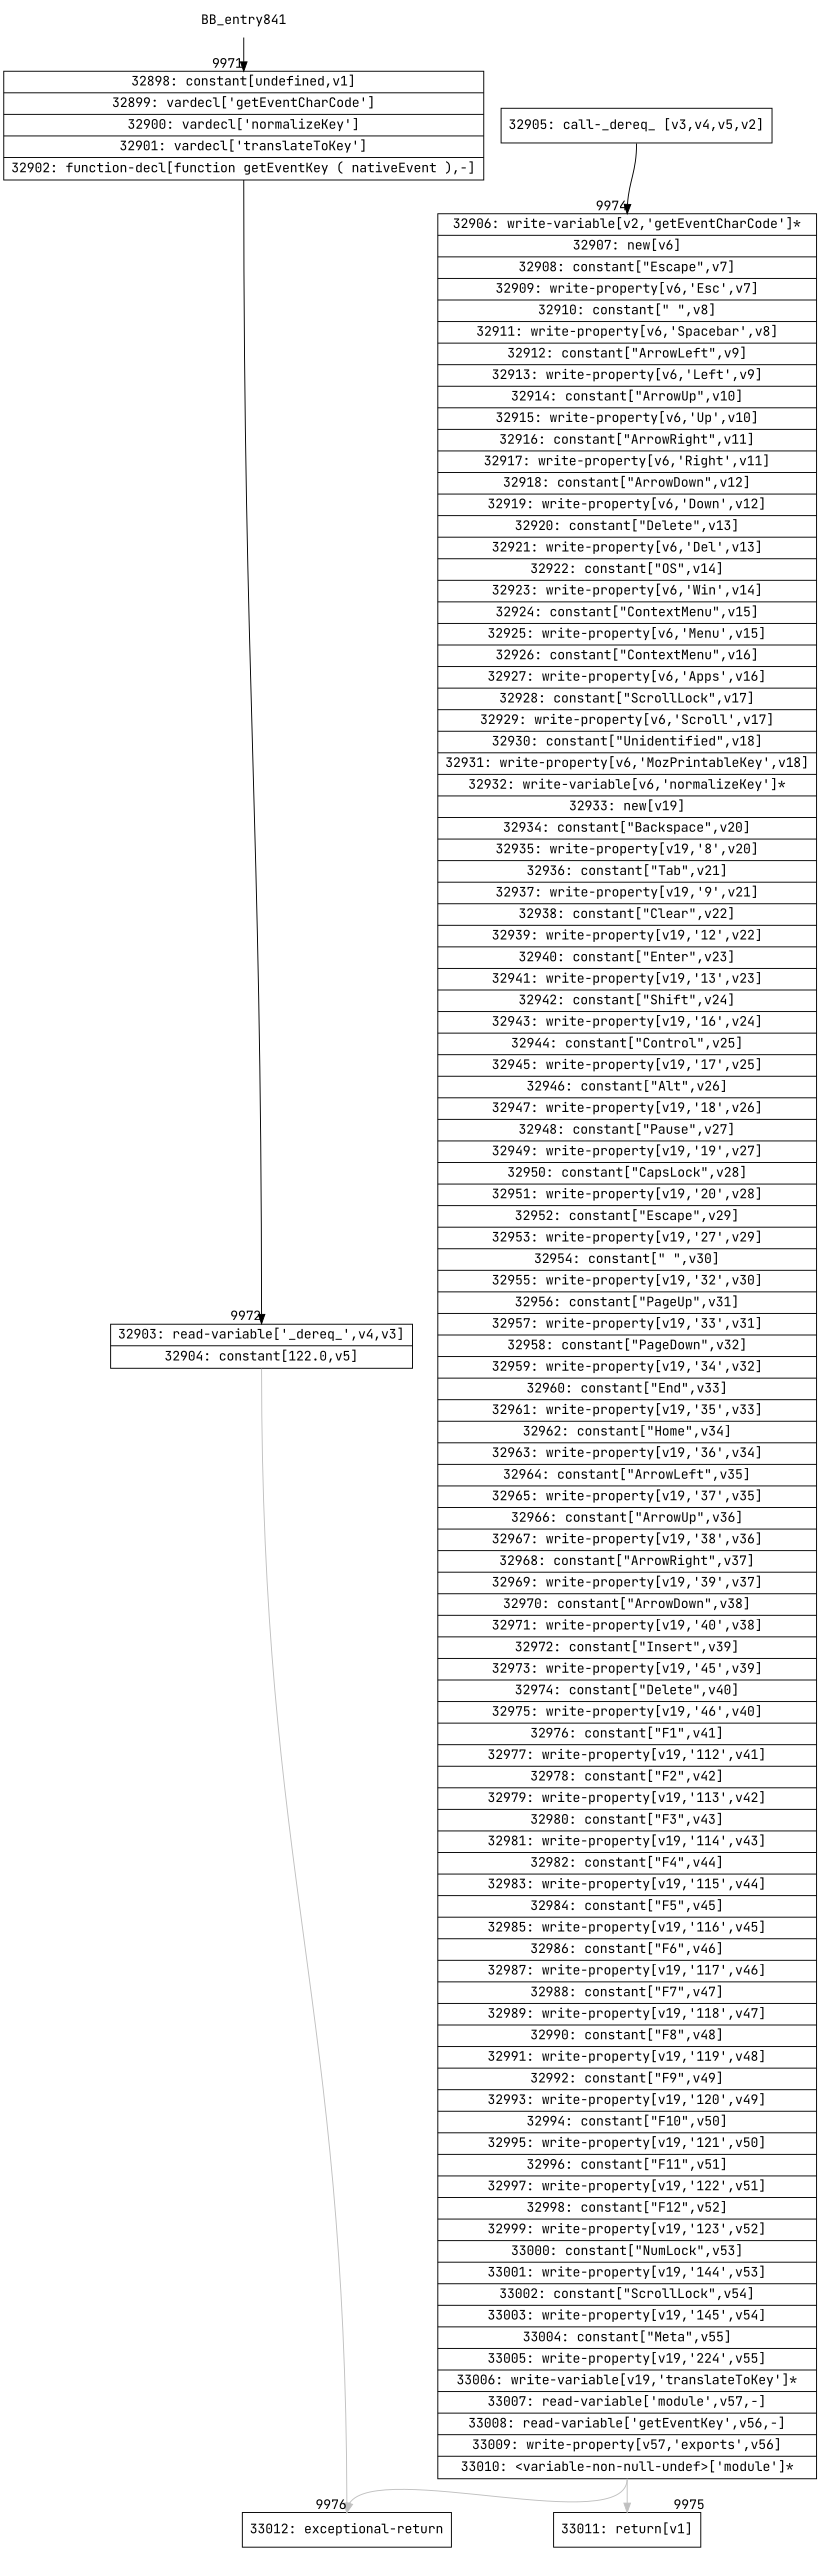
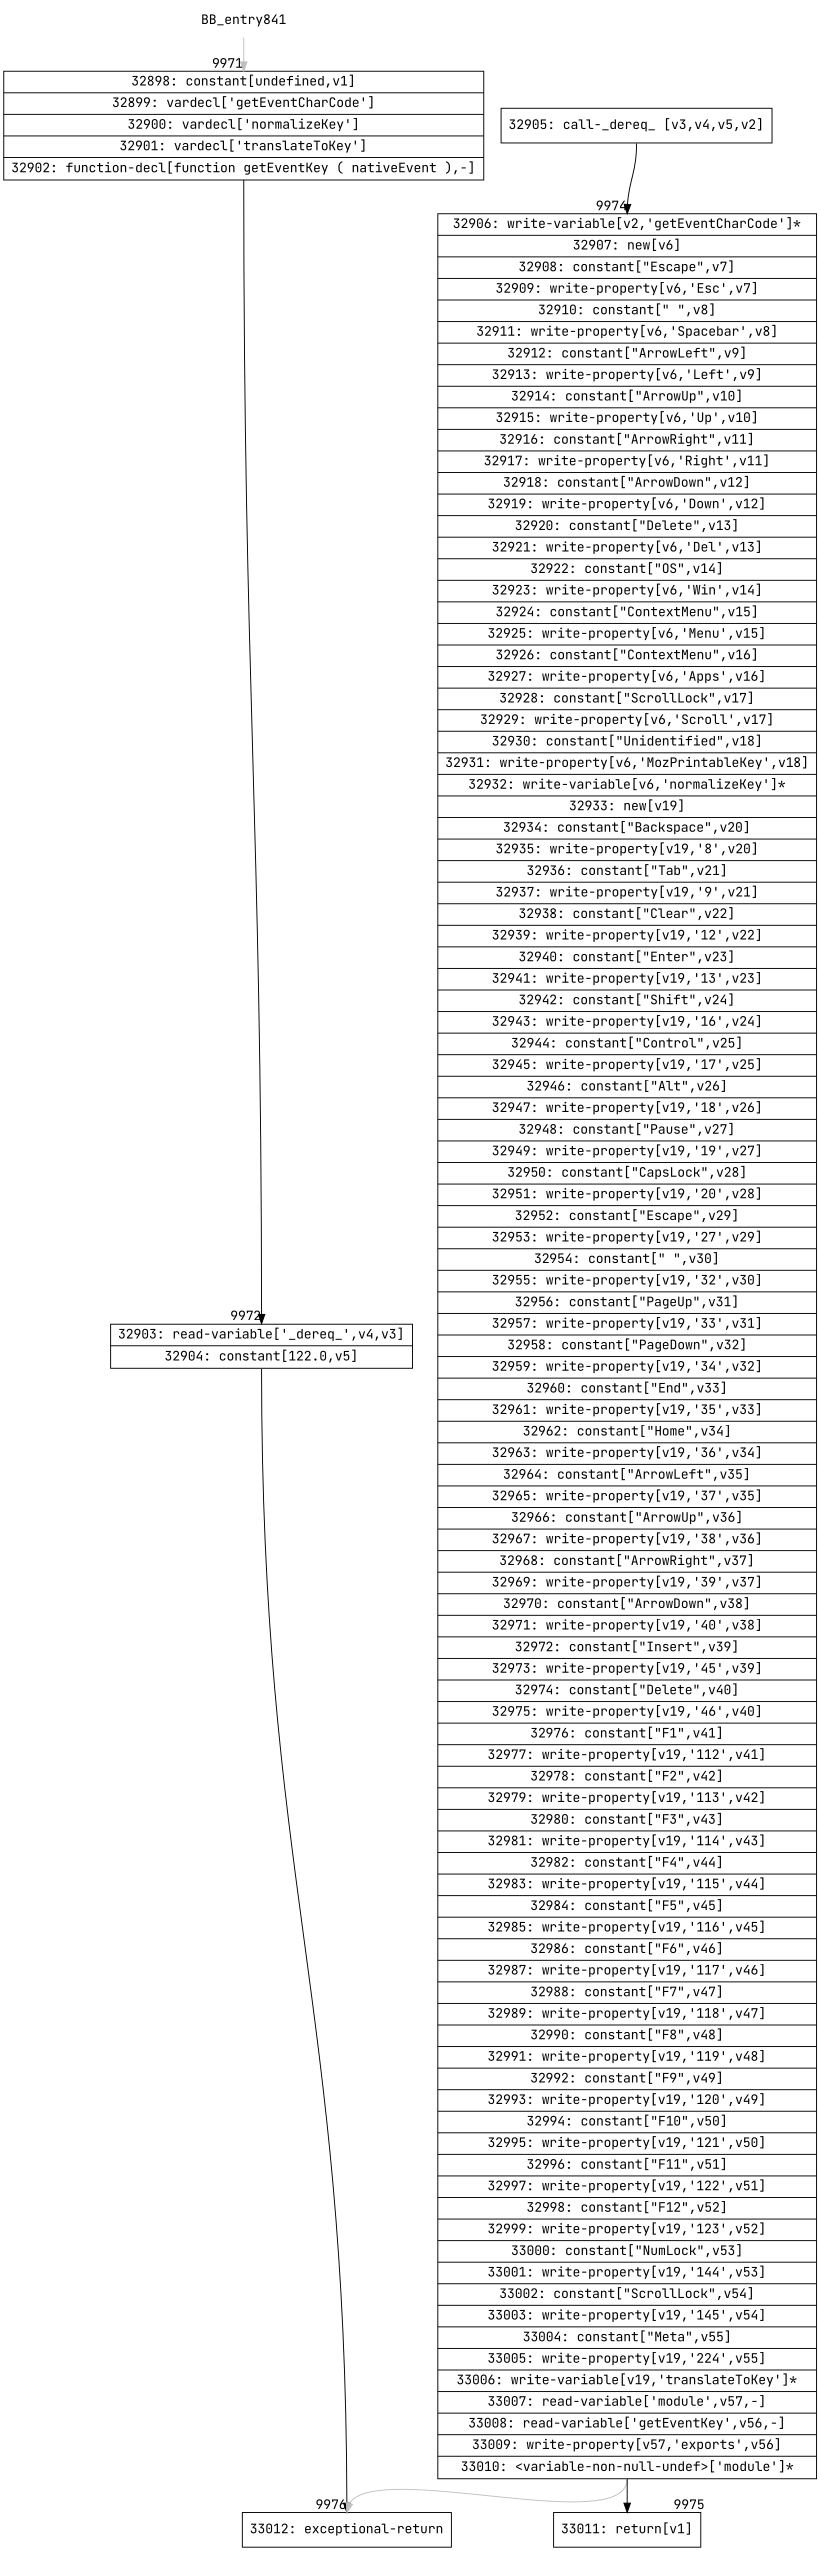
(244, 50) -> (244, 50)
(304, 1936) -> (304, 1936)
(627, 2491) -> (627, 2491)
